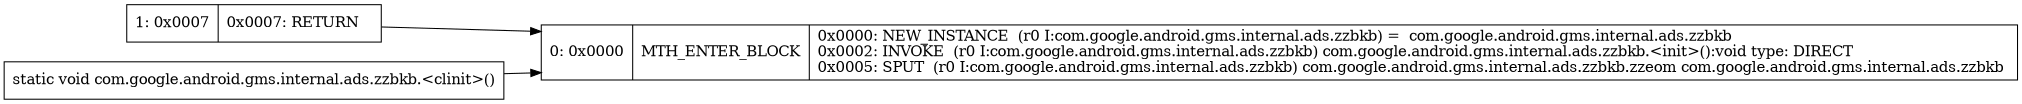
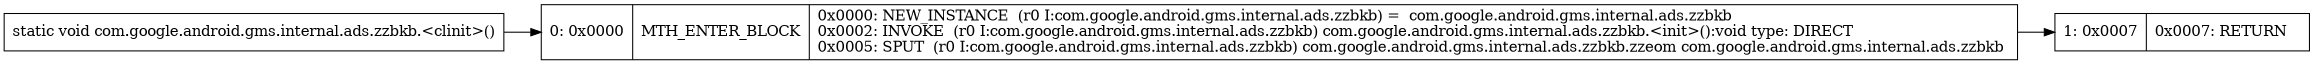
(456, 29) -> (2031, 32)
